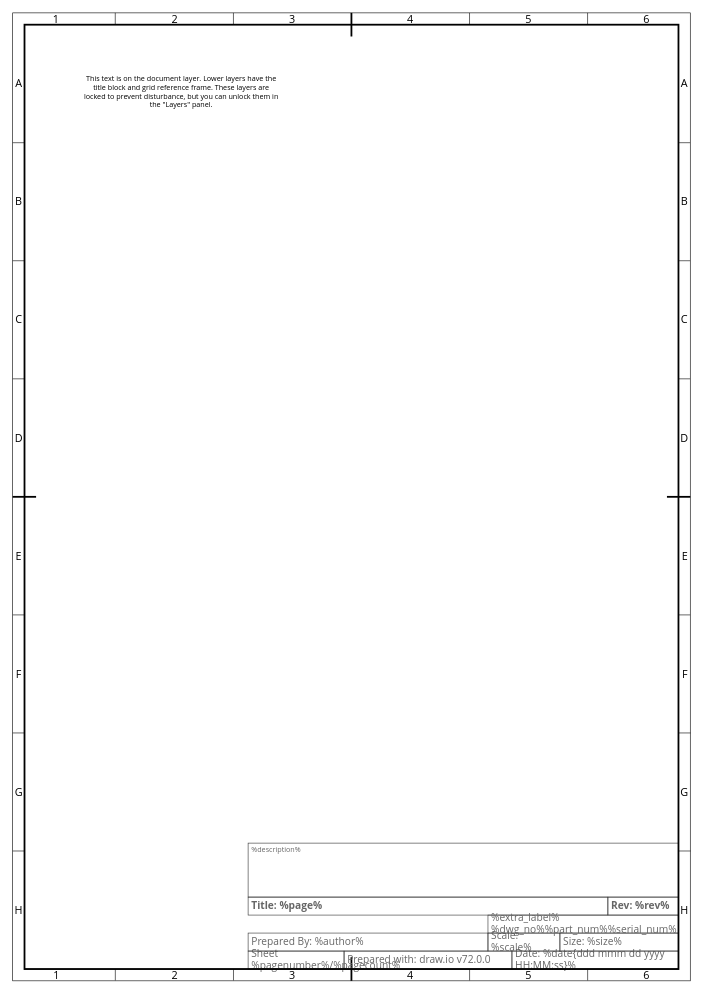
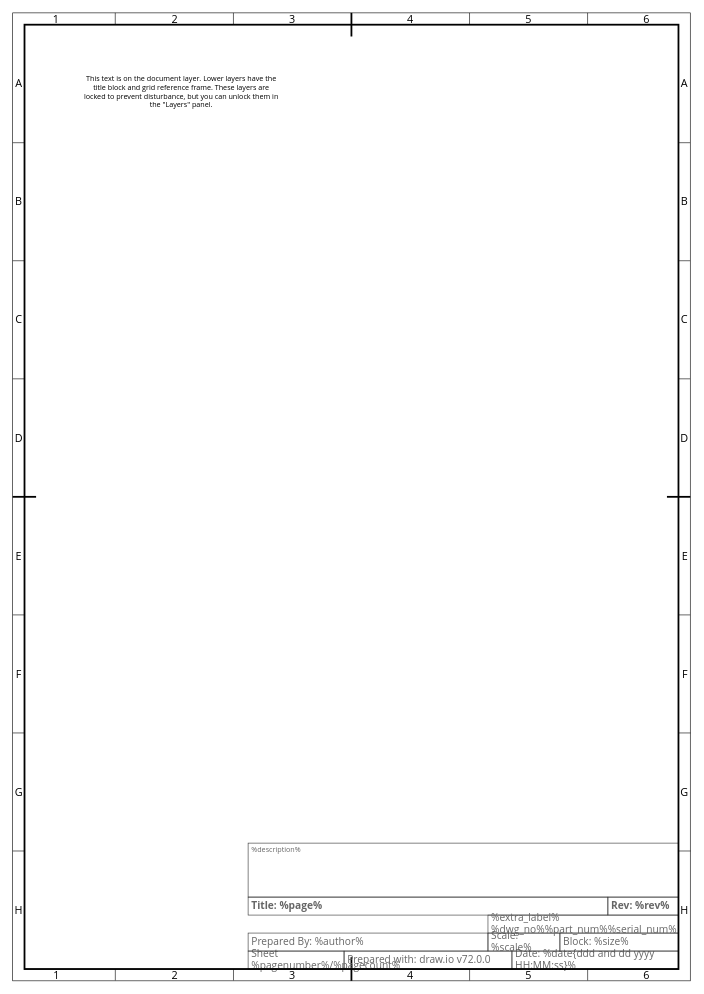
(593, 942) -> (596, 942)
(597, 960) -> (597, 960)
